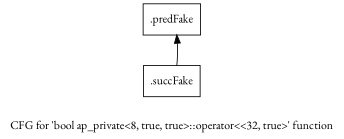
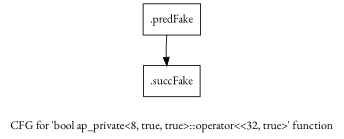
(177, 55) -> (166, 46)
